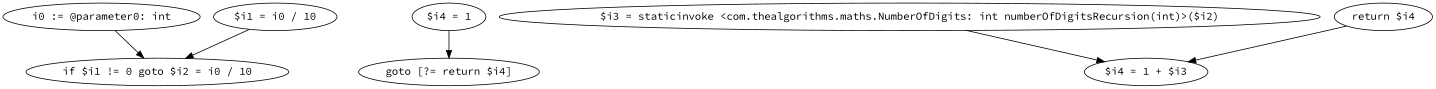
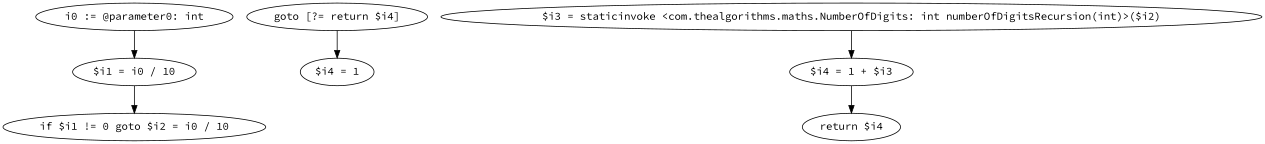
(449, 41) -> (337, 41)
(127, 42) -> (134, 41)
(1271, 43) -> (851, 96)
